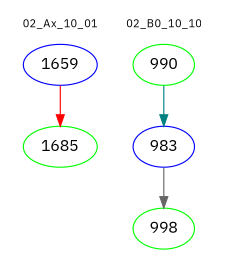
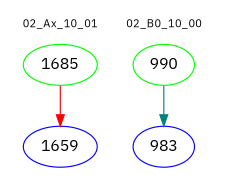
(164, 24) -> (164, 24)
(60, 100) -> (60, 100)
(164, 229) -> none
